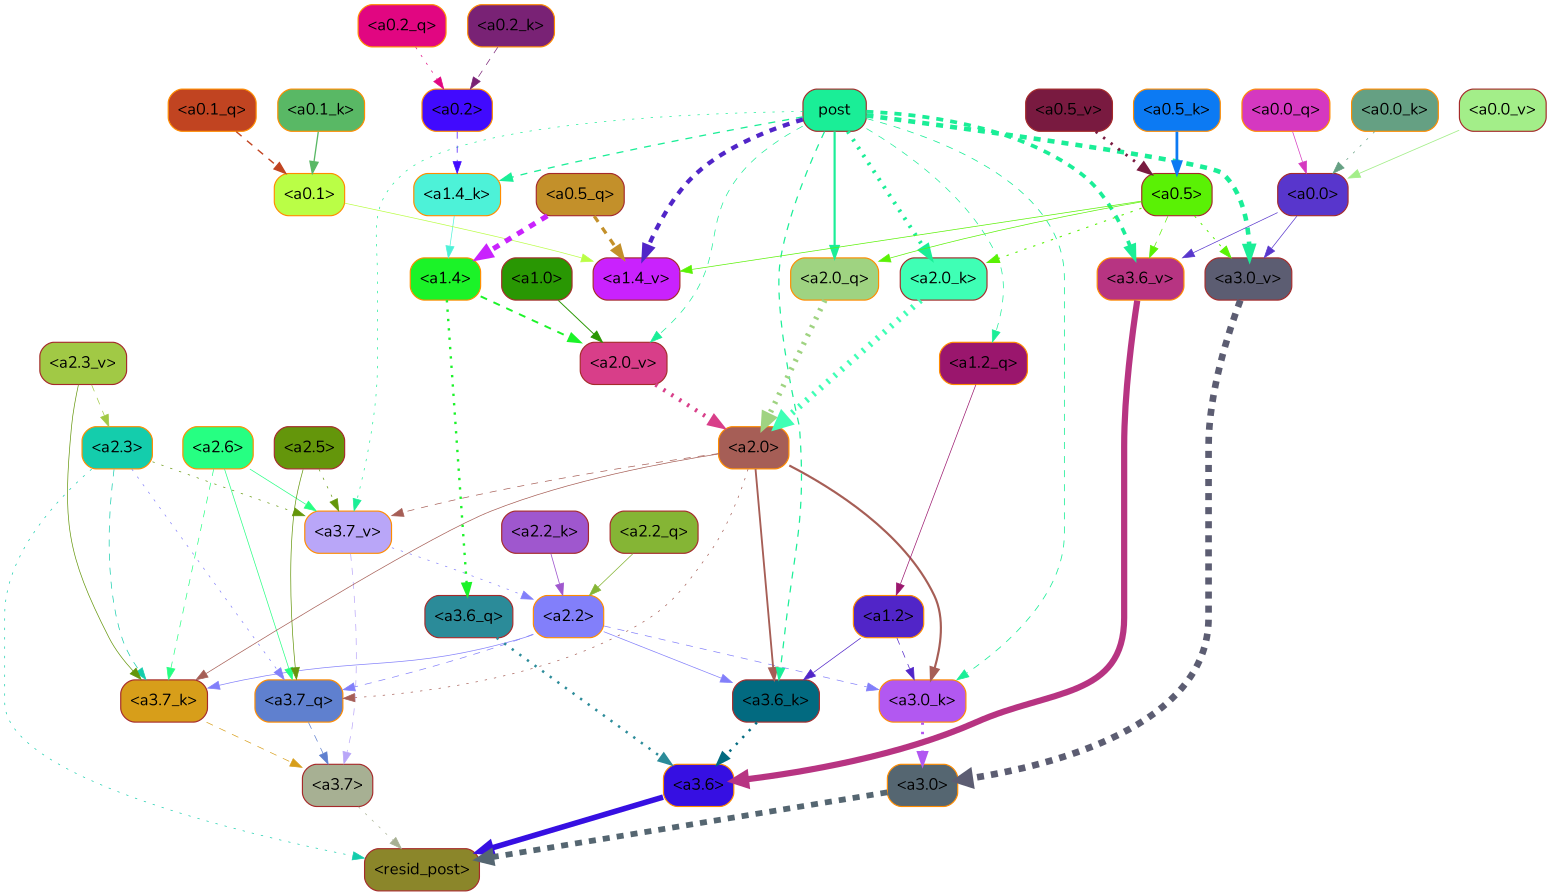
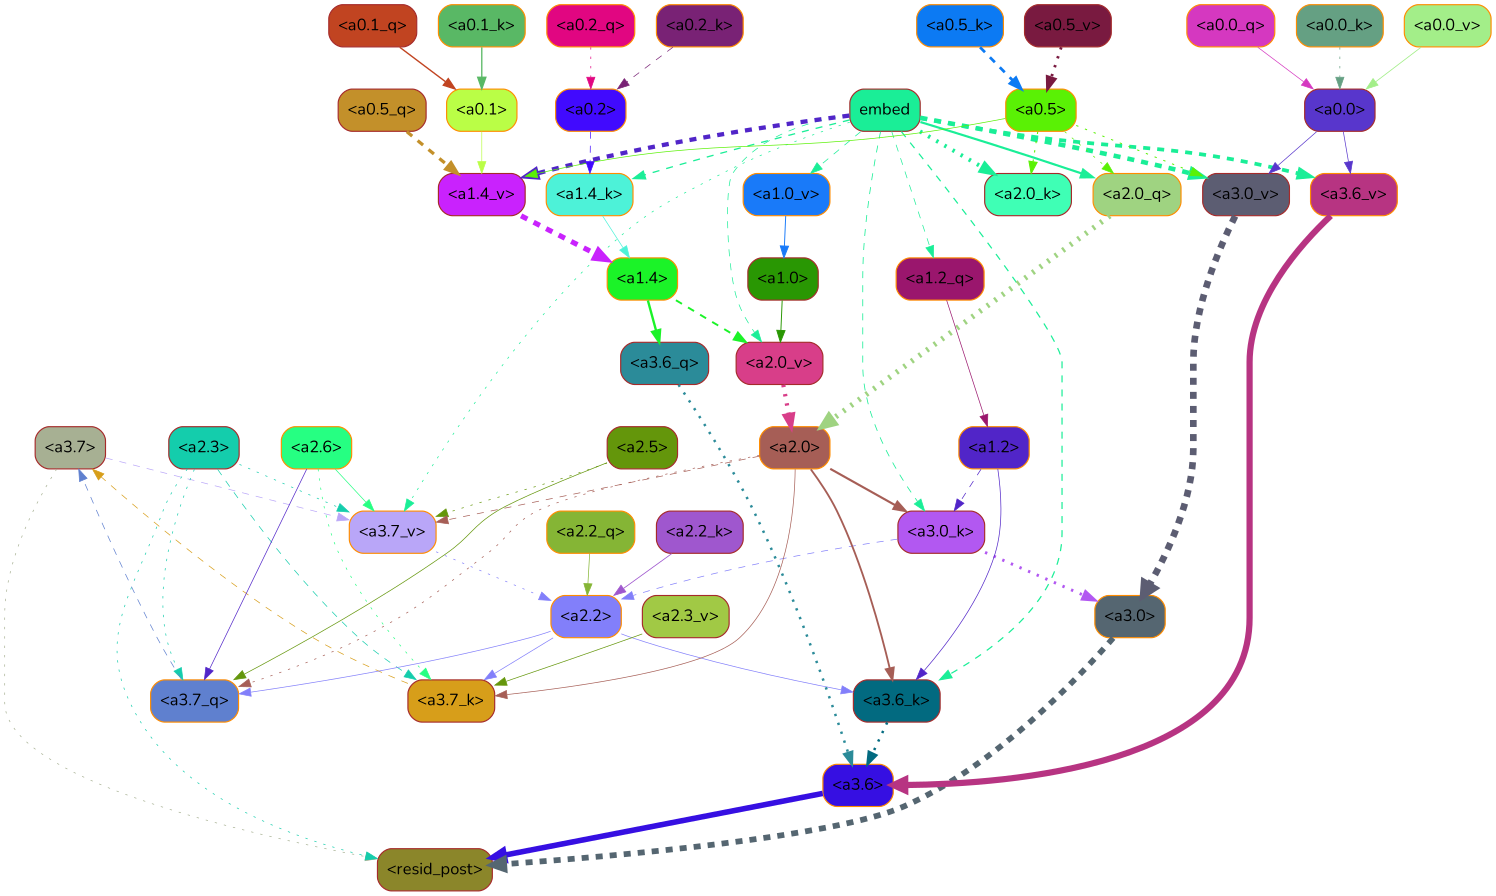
(212, 110) -> (373, 26)
(835, 110) -> (885, 110)
(1503, 110) -> (1448, 26)
(1177, 147) -> (996, 64)
(256, 149) -> (423, 65)
none -> (787, 195)
(1177, 195) -> (1041, 110)
(1003, 230) -> (1085, 149)
(1161, 232) -> none
(518, 234) -> (559, 235)
(853, 359) -> none
(98, 400) -> none
(457, 442) -> (652, 316)
(117, 448) -> (204, 448)
(219, 486) -> (289, 486)
(654, 532) -> (591, 532)
(192, 569) -> (352, 579)
(257, 569) -> (258, 569)
(205, 570) -> (165, 568)
(356, 653) -> (222, 487)
(735, 656) -> (764, 562)
(440, 664) -> (424, 662)
(923, 701) -> (941, 532)
